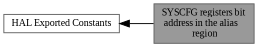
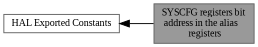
(204, 24) -> (204, 24)
